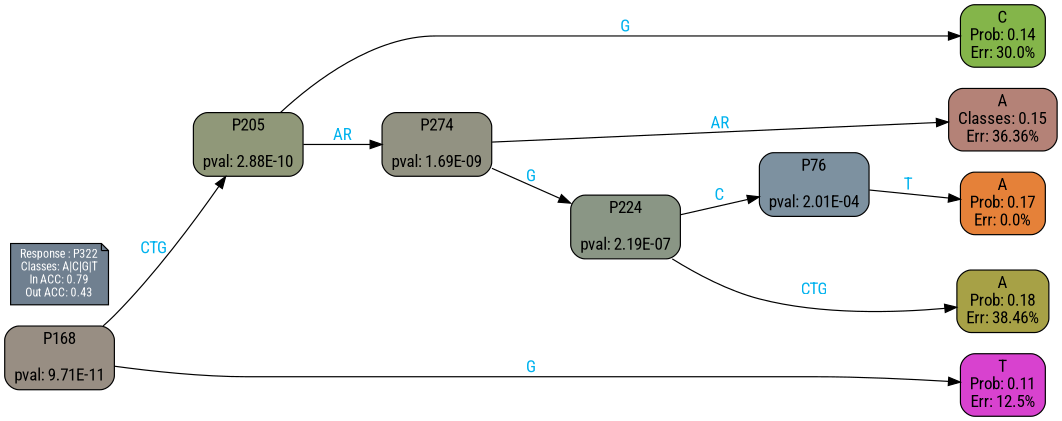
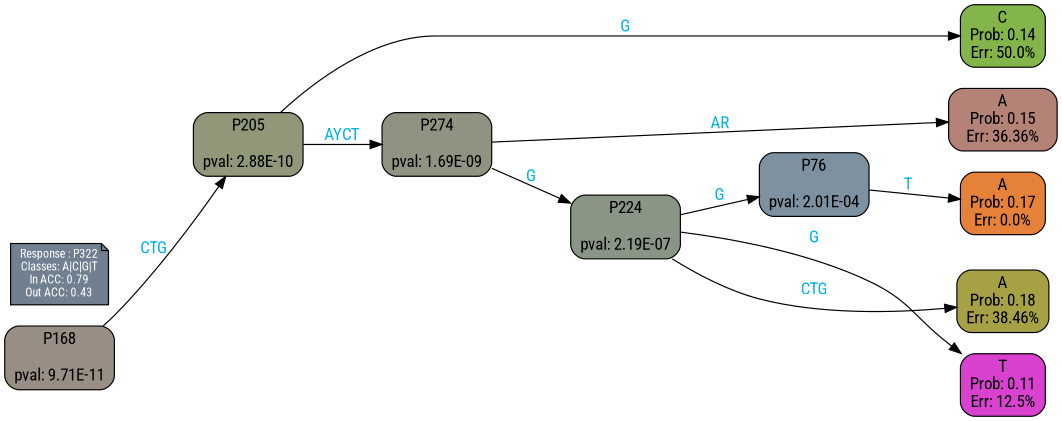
(1003, 36) -> (1003, 36)
(1003, 120) -> (1003, 120)
(343, 136) -> (343, 136)
(720, 196) -> (720, 196)
(531, 377) -> (827, 265)
